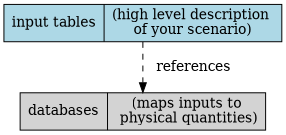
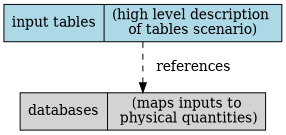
(193, 30) -> (193, 30)
